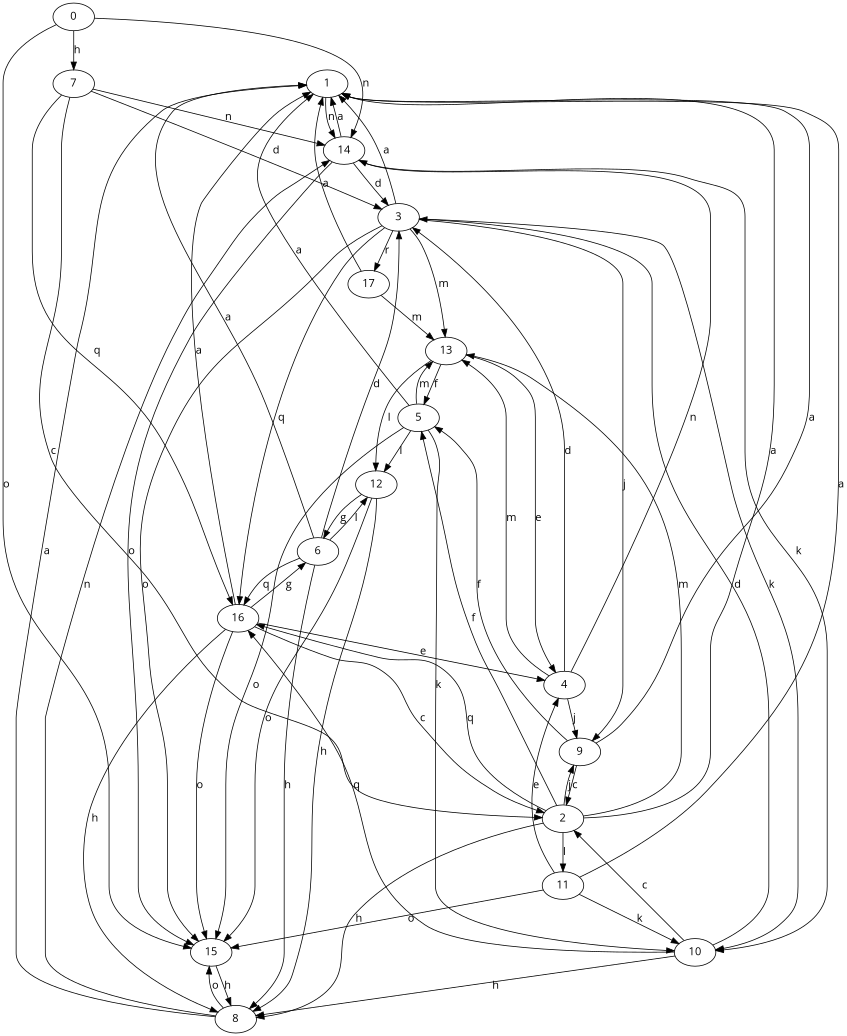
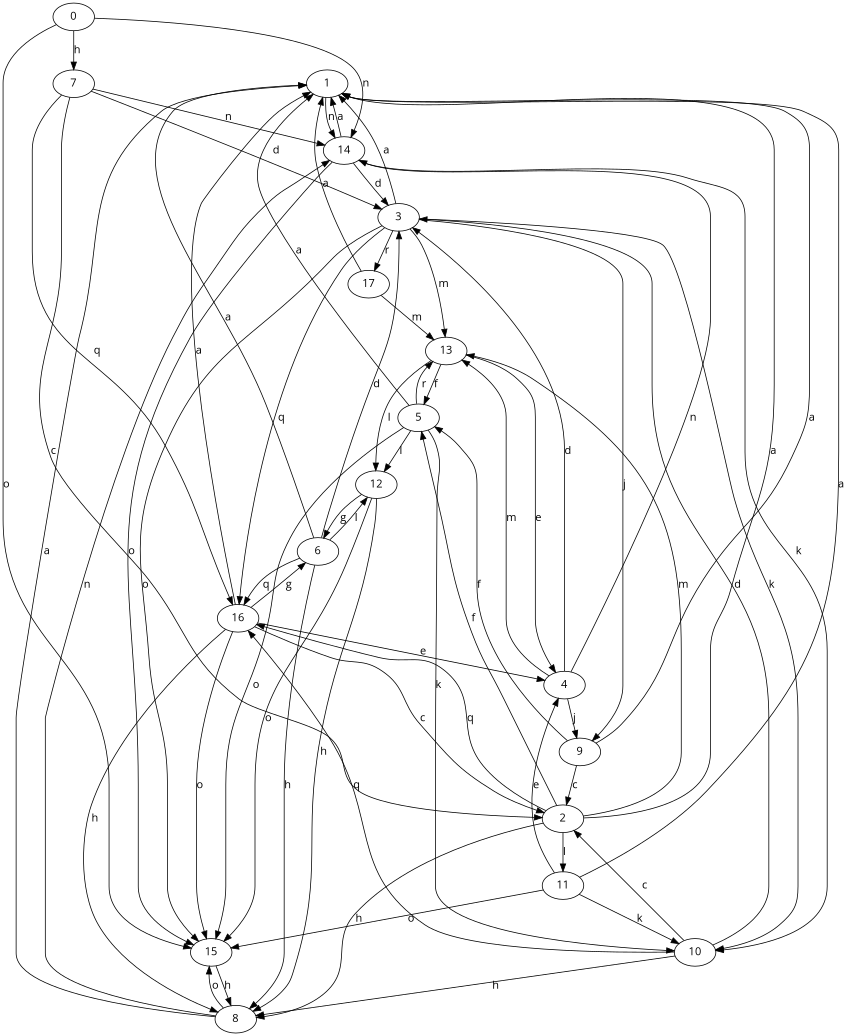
(424, 384) -> (424, 384)
(566, 788) -> none
